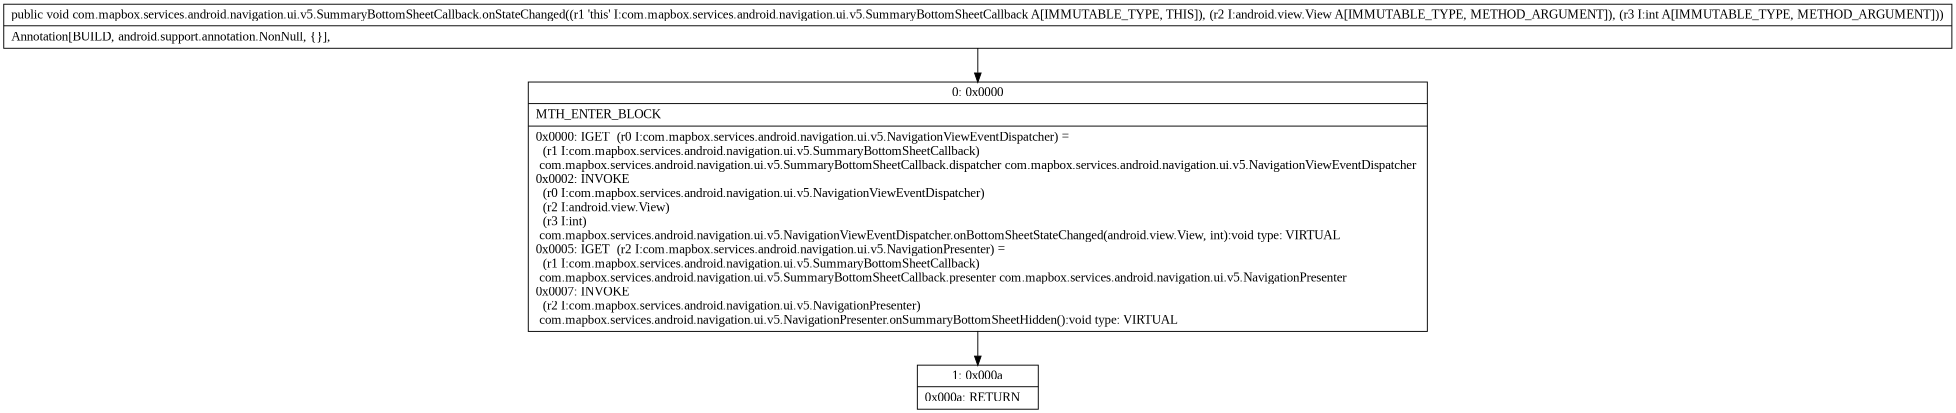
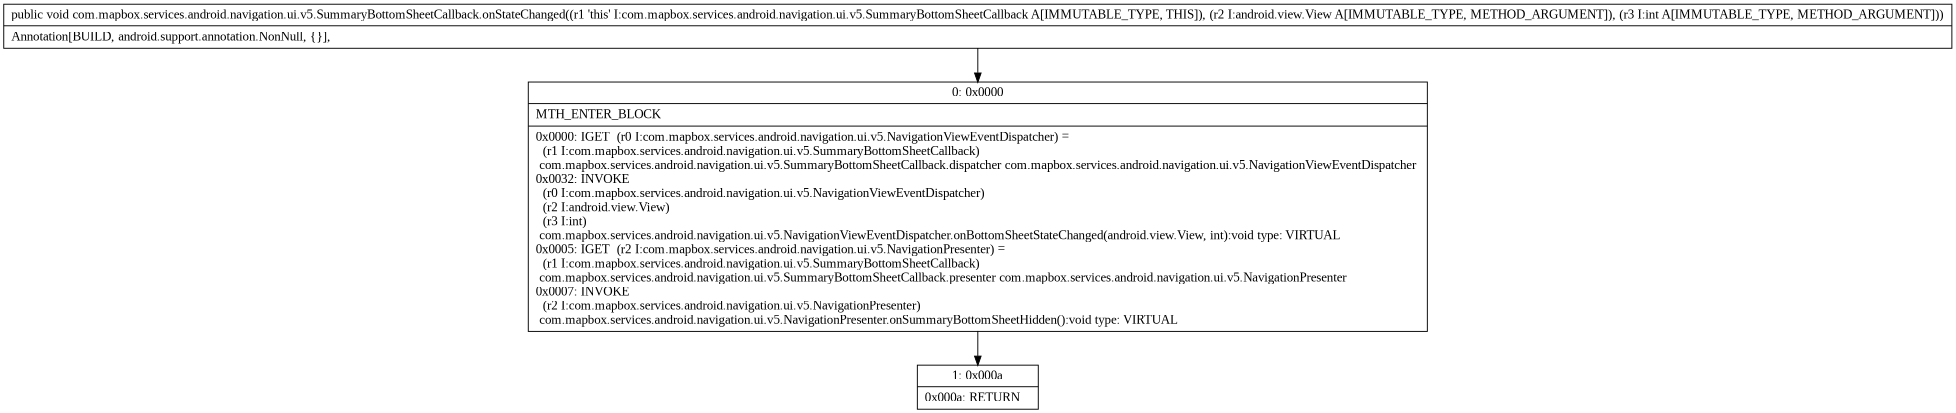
(586, 179) -> (586, 179)
